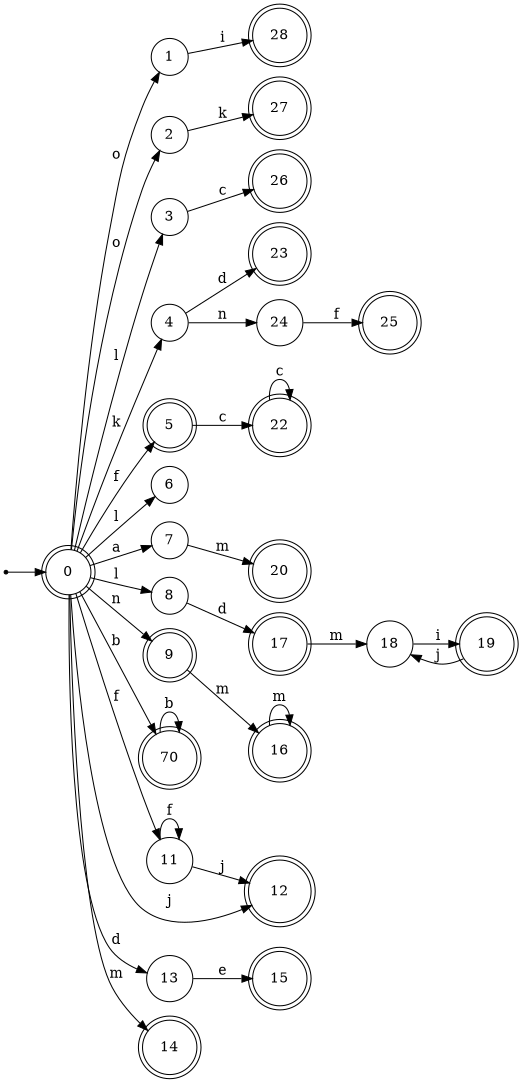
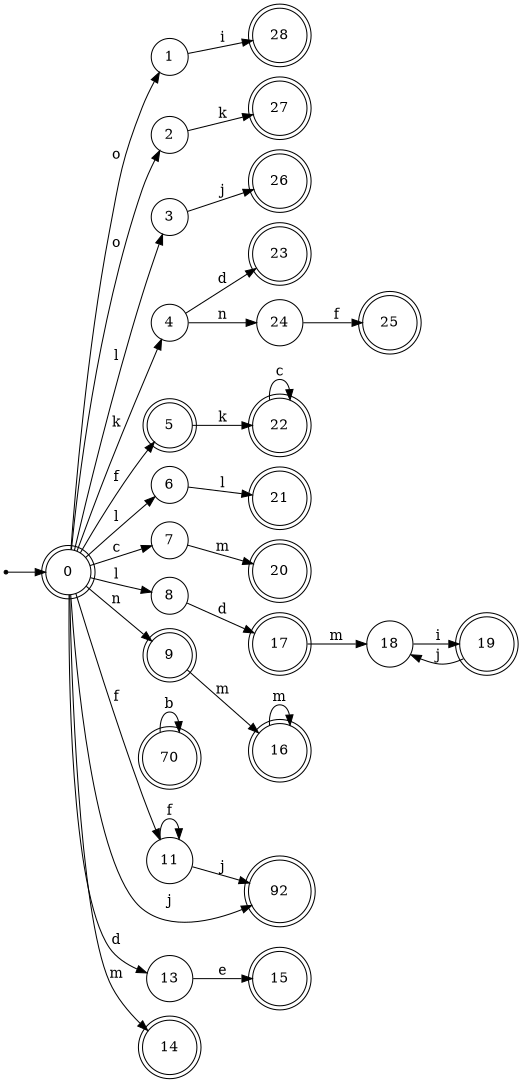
(223, 191) -> (223, 191)
(223, 418) -> (223, 418)
none -> (280, 498)
(117, 548) -> (117, 548)
(115, 658) -> none
(280, 891) -> (280, 891)
